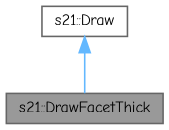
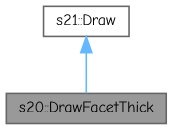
(85, 108) -> (86, 108)
